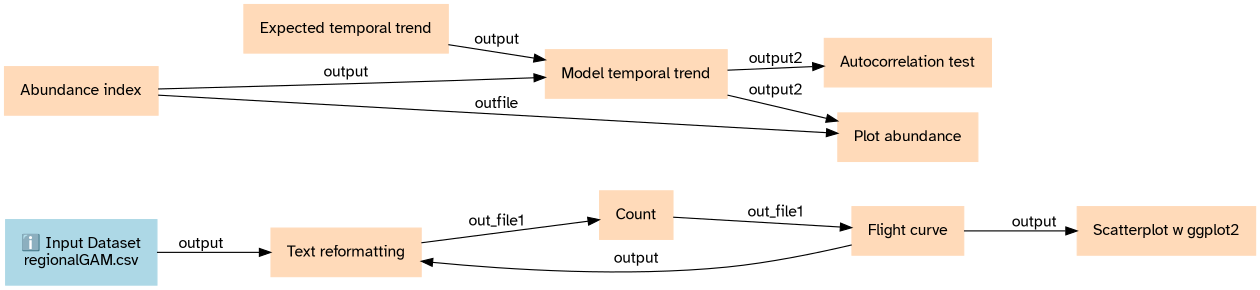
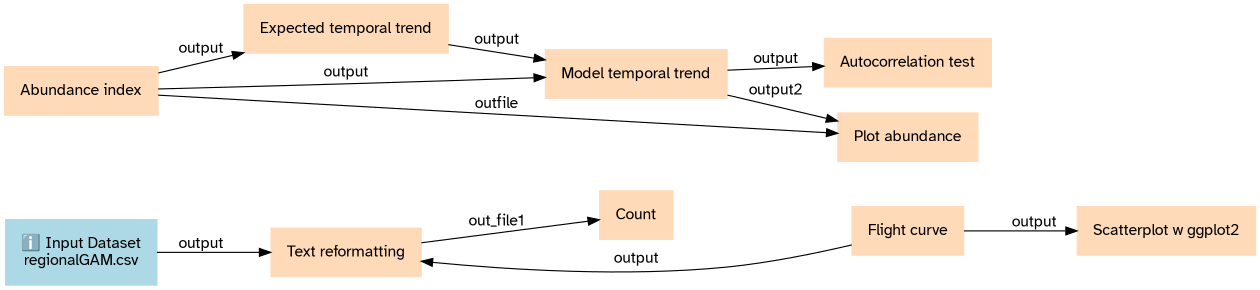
(776, 59) -> (776, 59)
none -> (196, 64)
(757, 222) -> none
